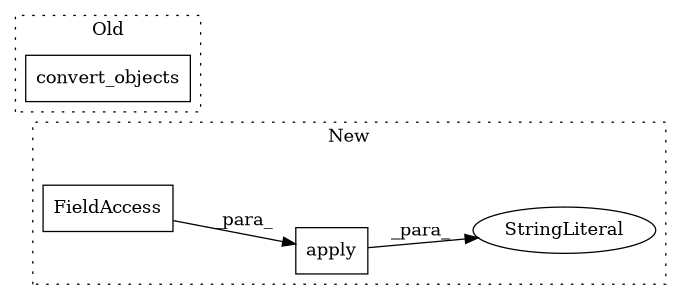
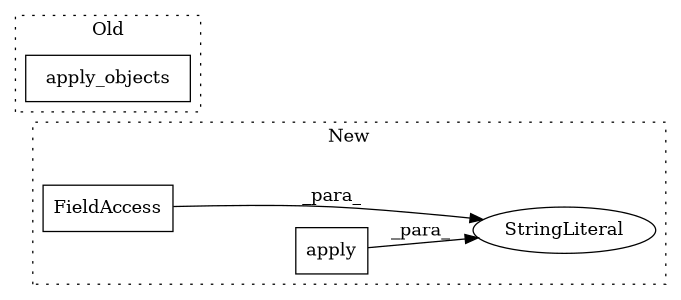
(108, 78) -> (108, 78)
(228, 231) -> (322, 206)
